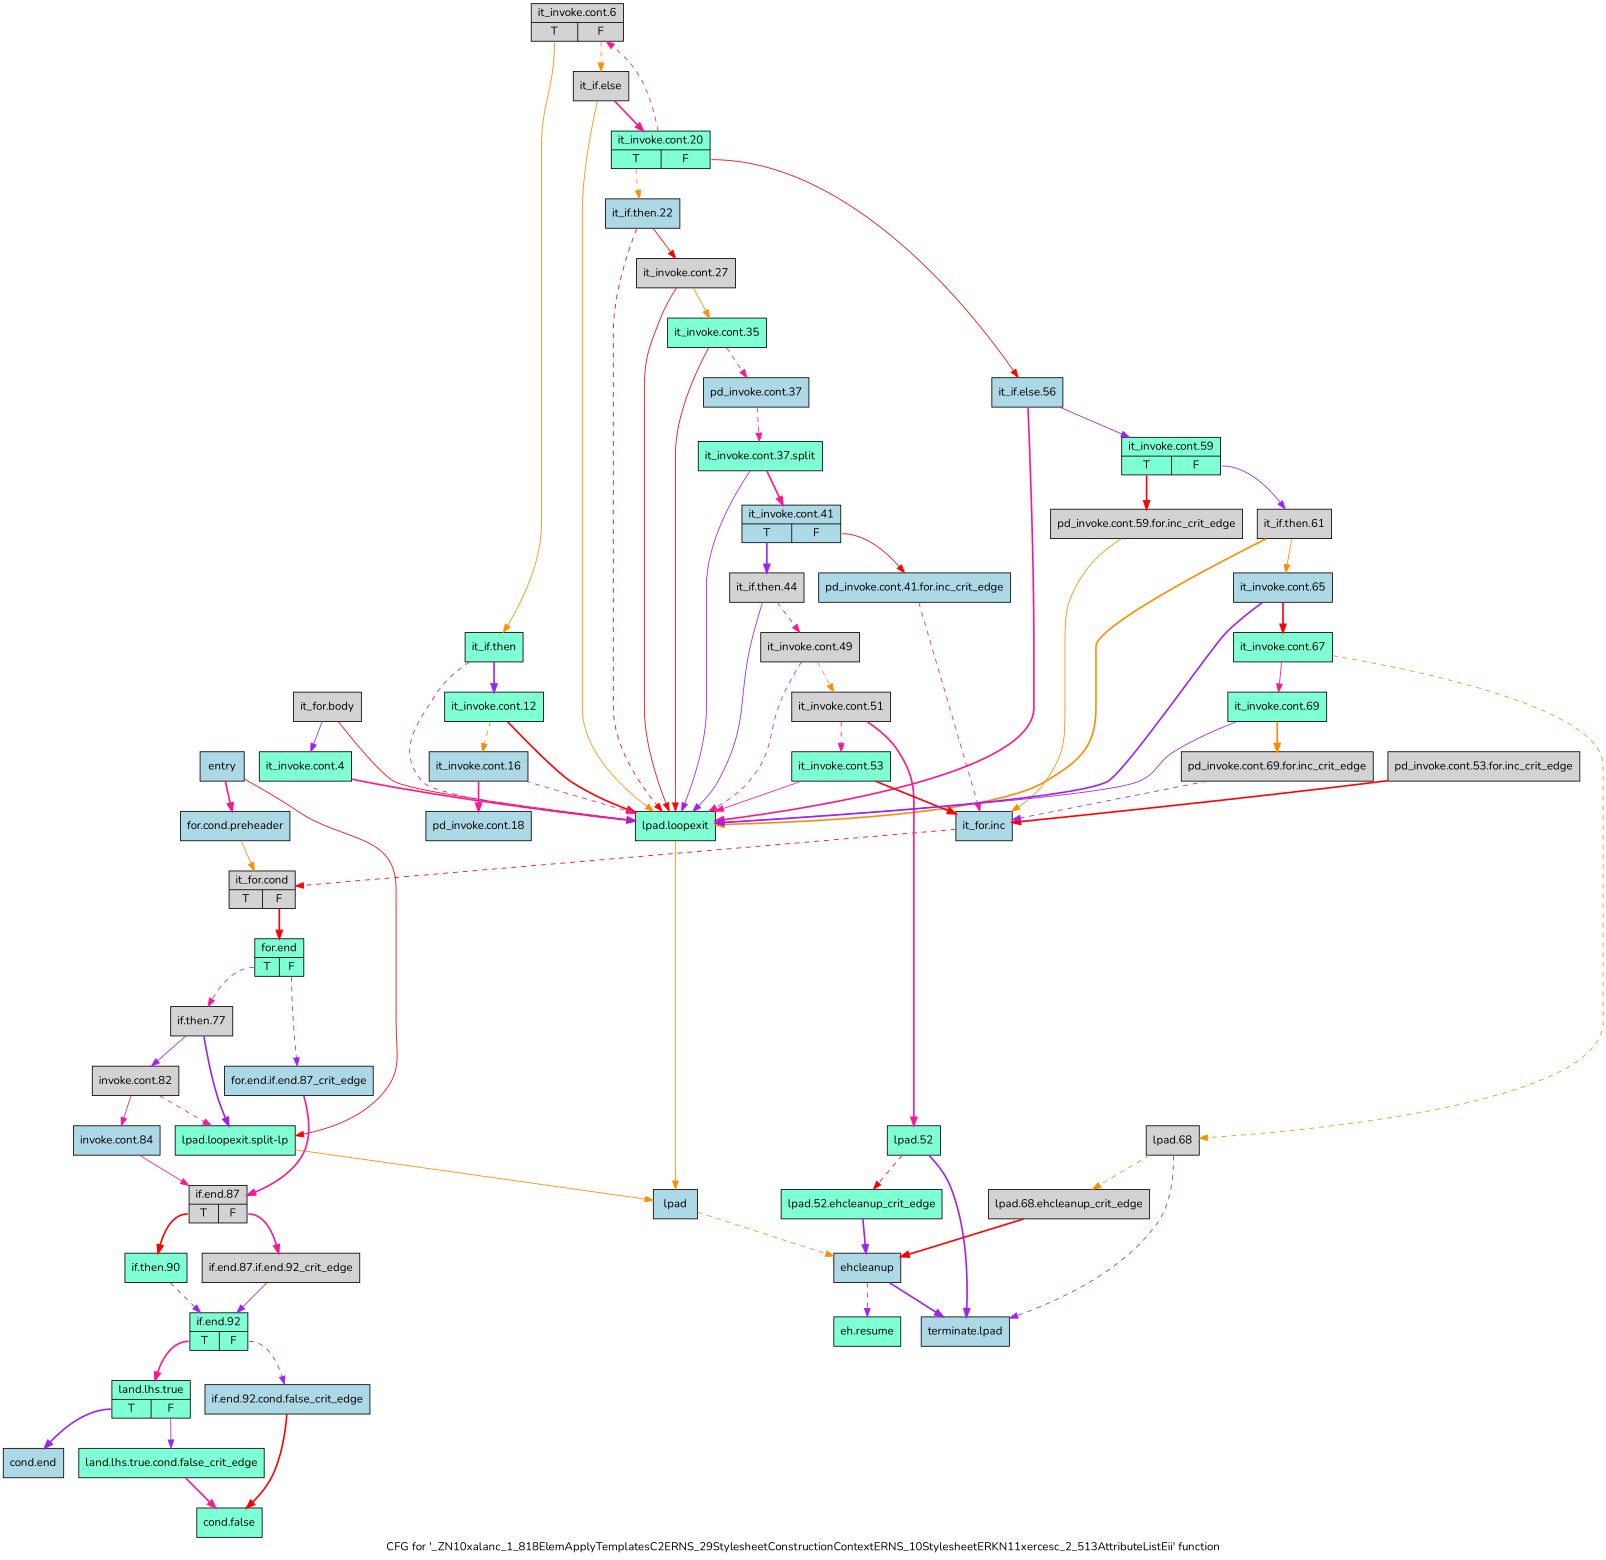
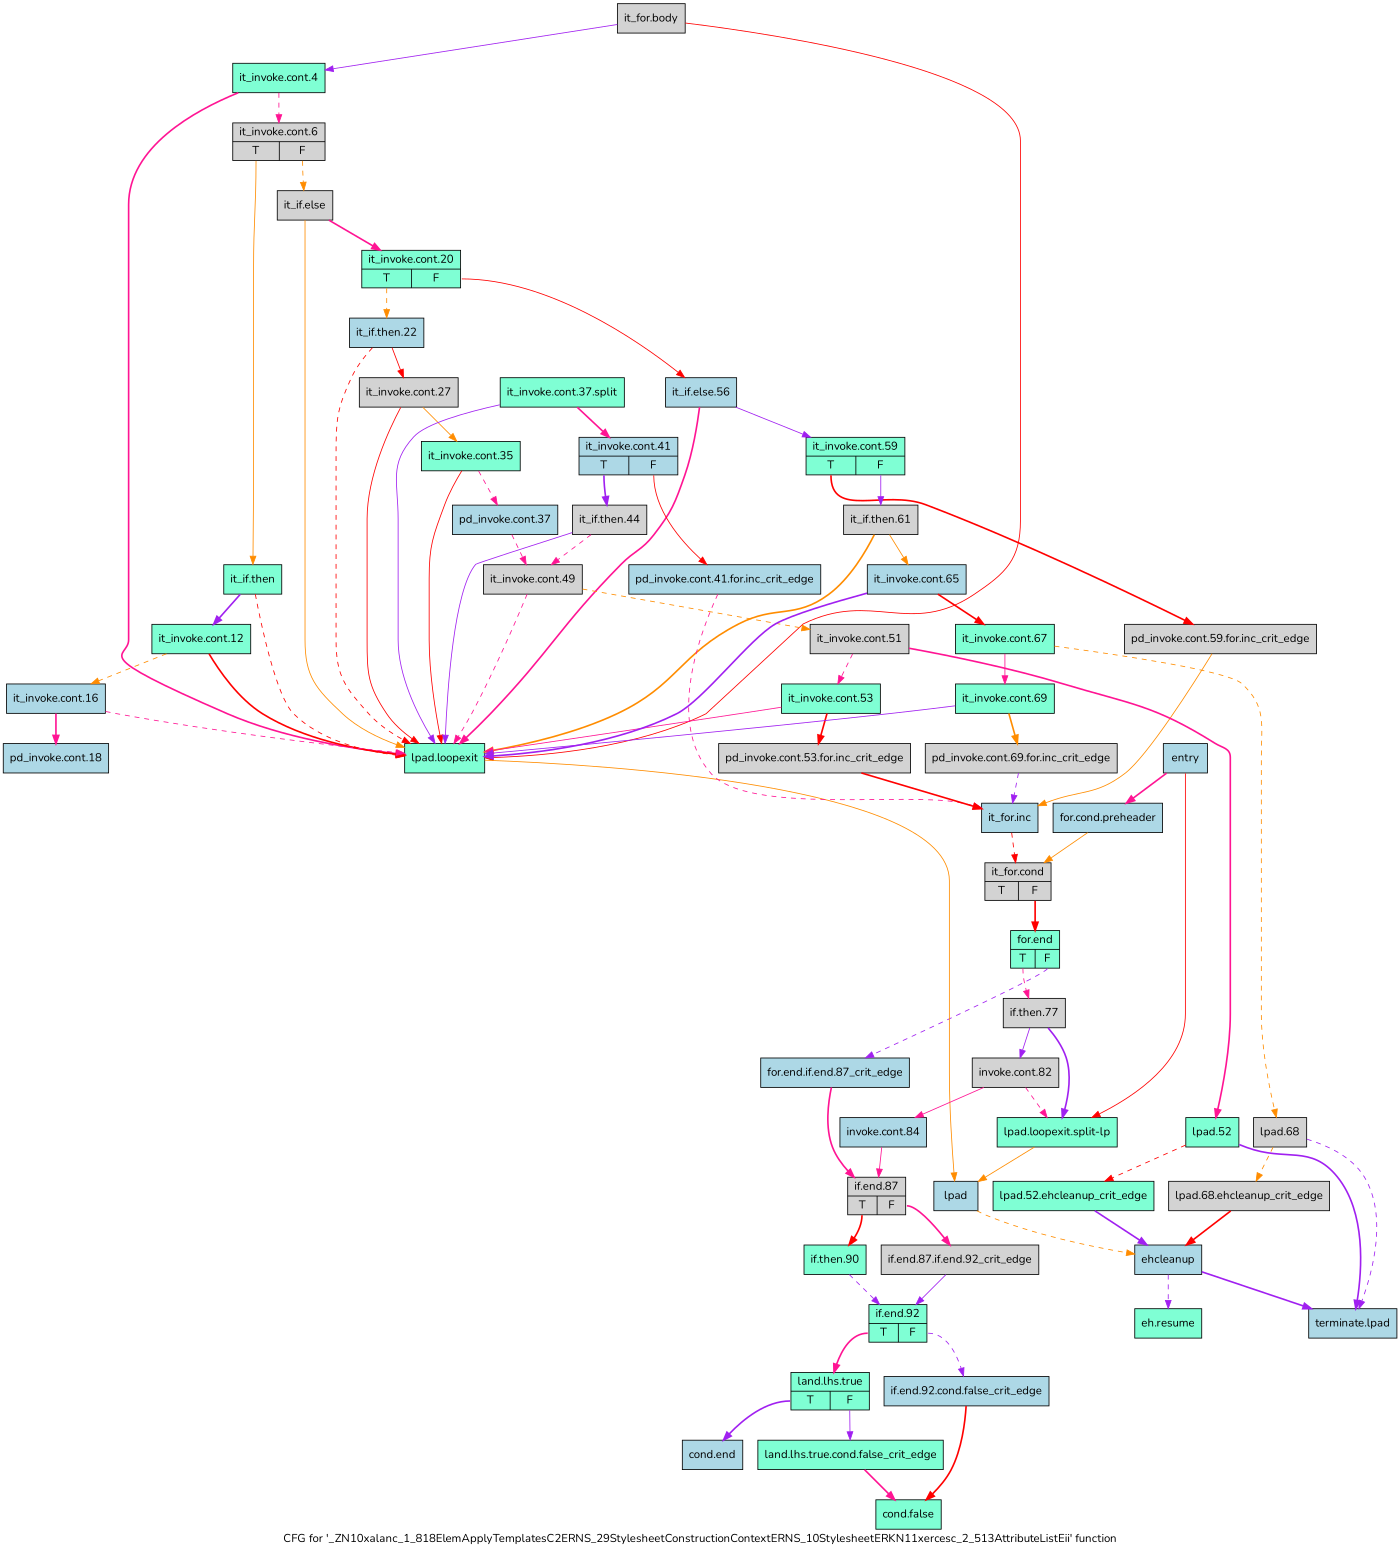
(644, 84) -> (279, 104)
(758, 420) -> (517, 545)
(428, 785) -> (290, 708)
(908, 794) -> (824, 726)
